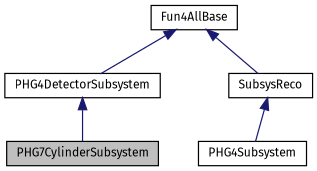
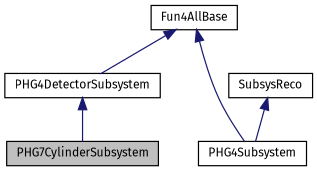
(237, 56) -> (217, 94)
